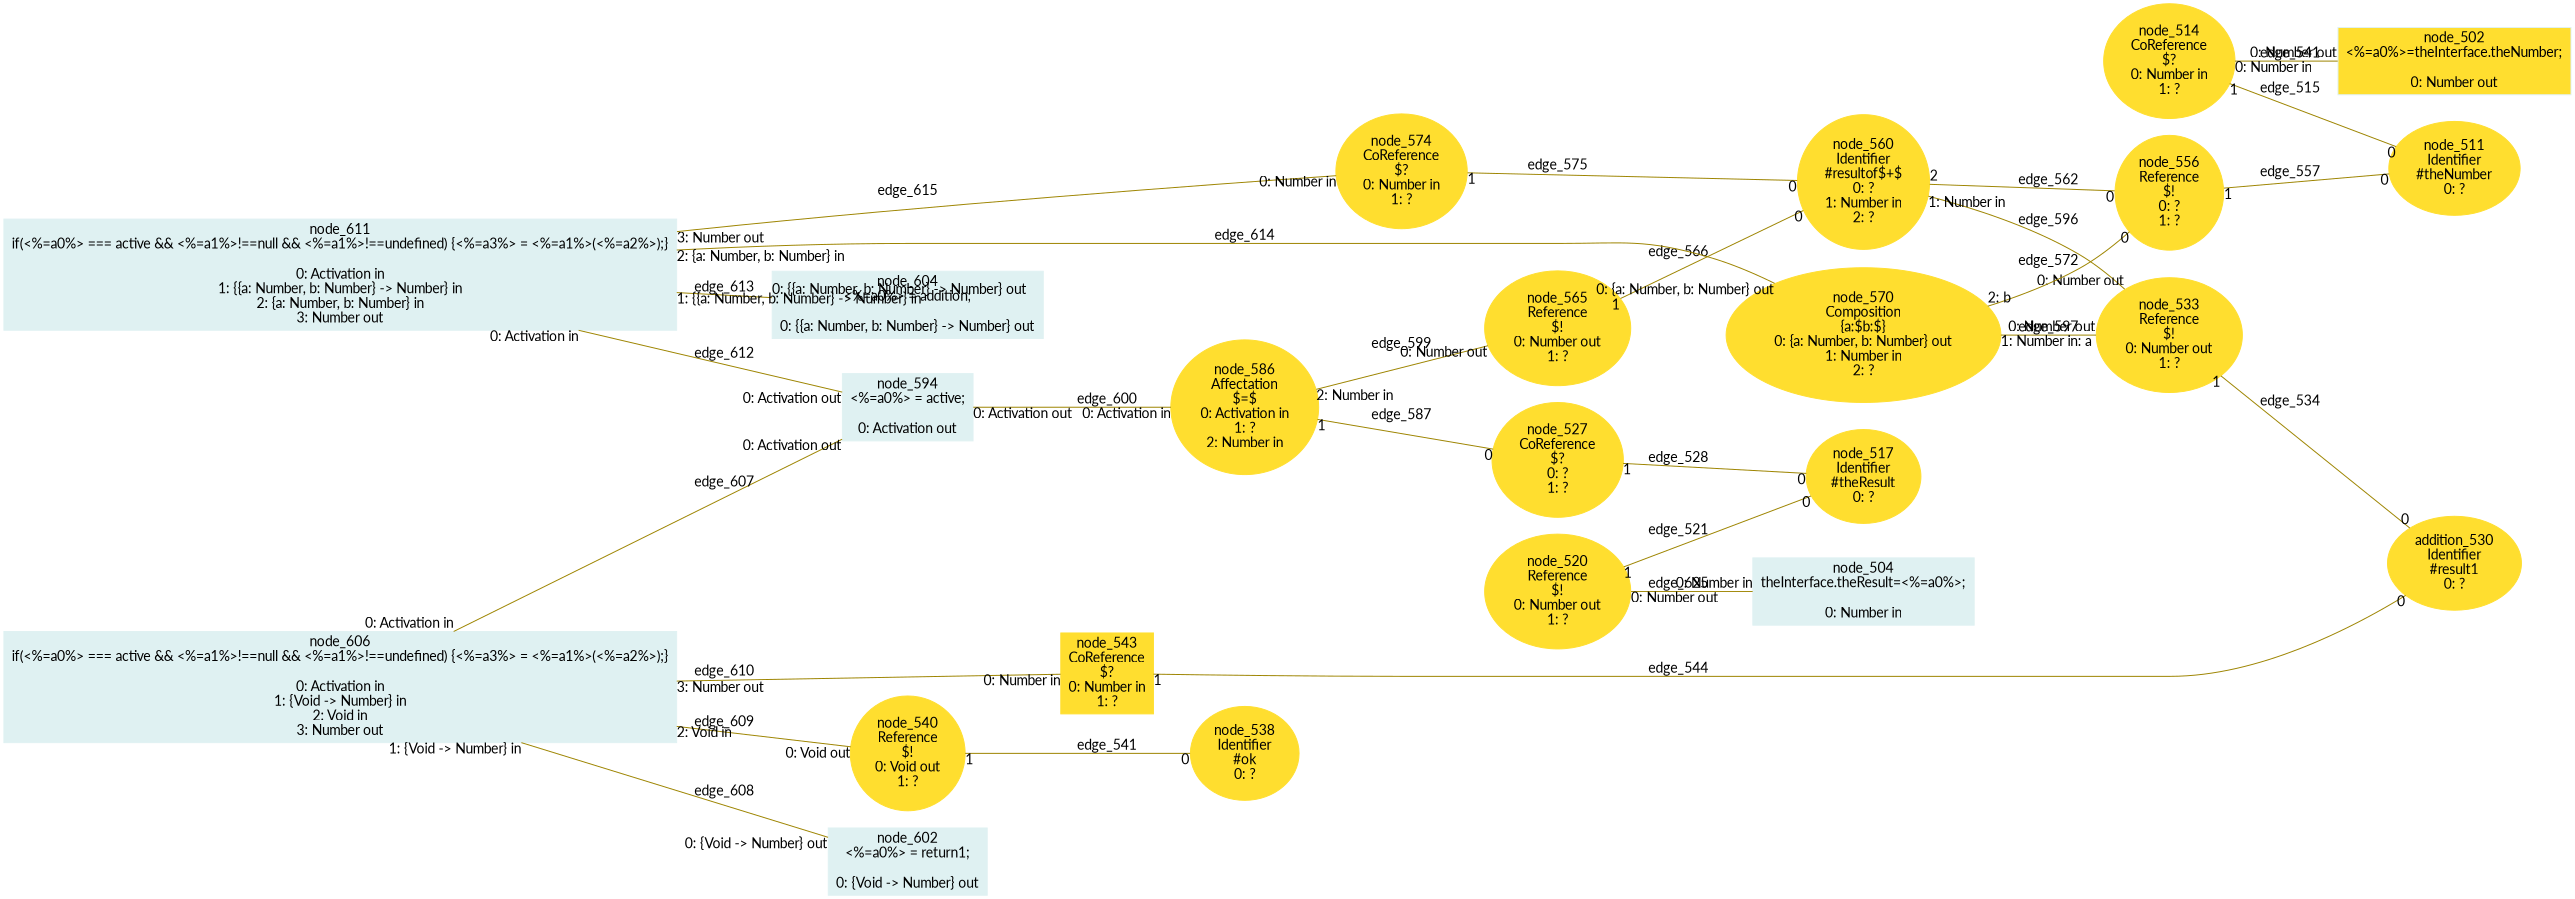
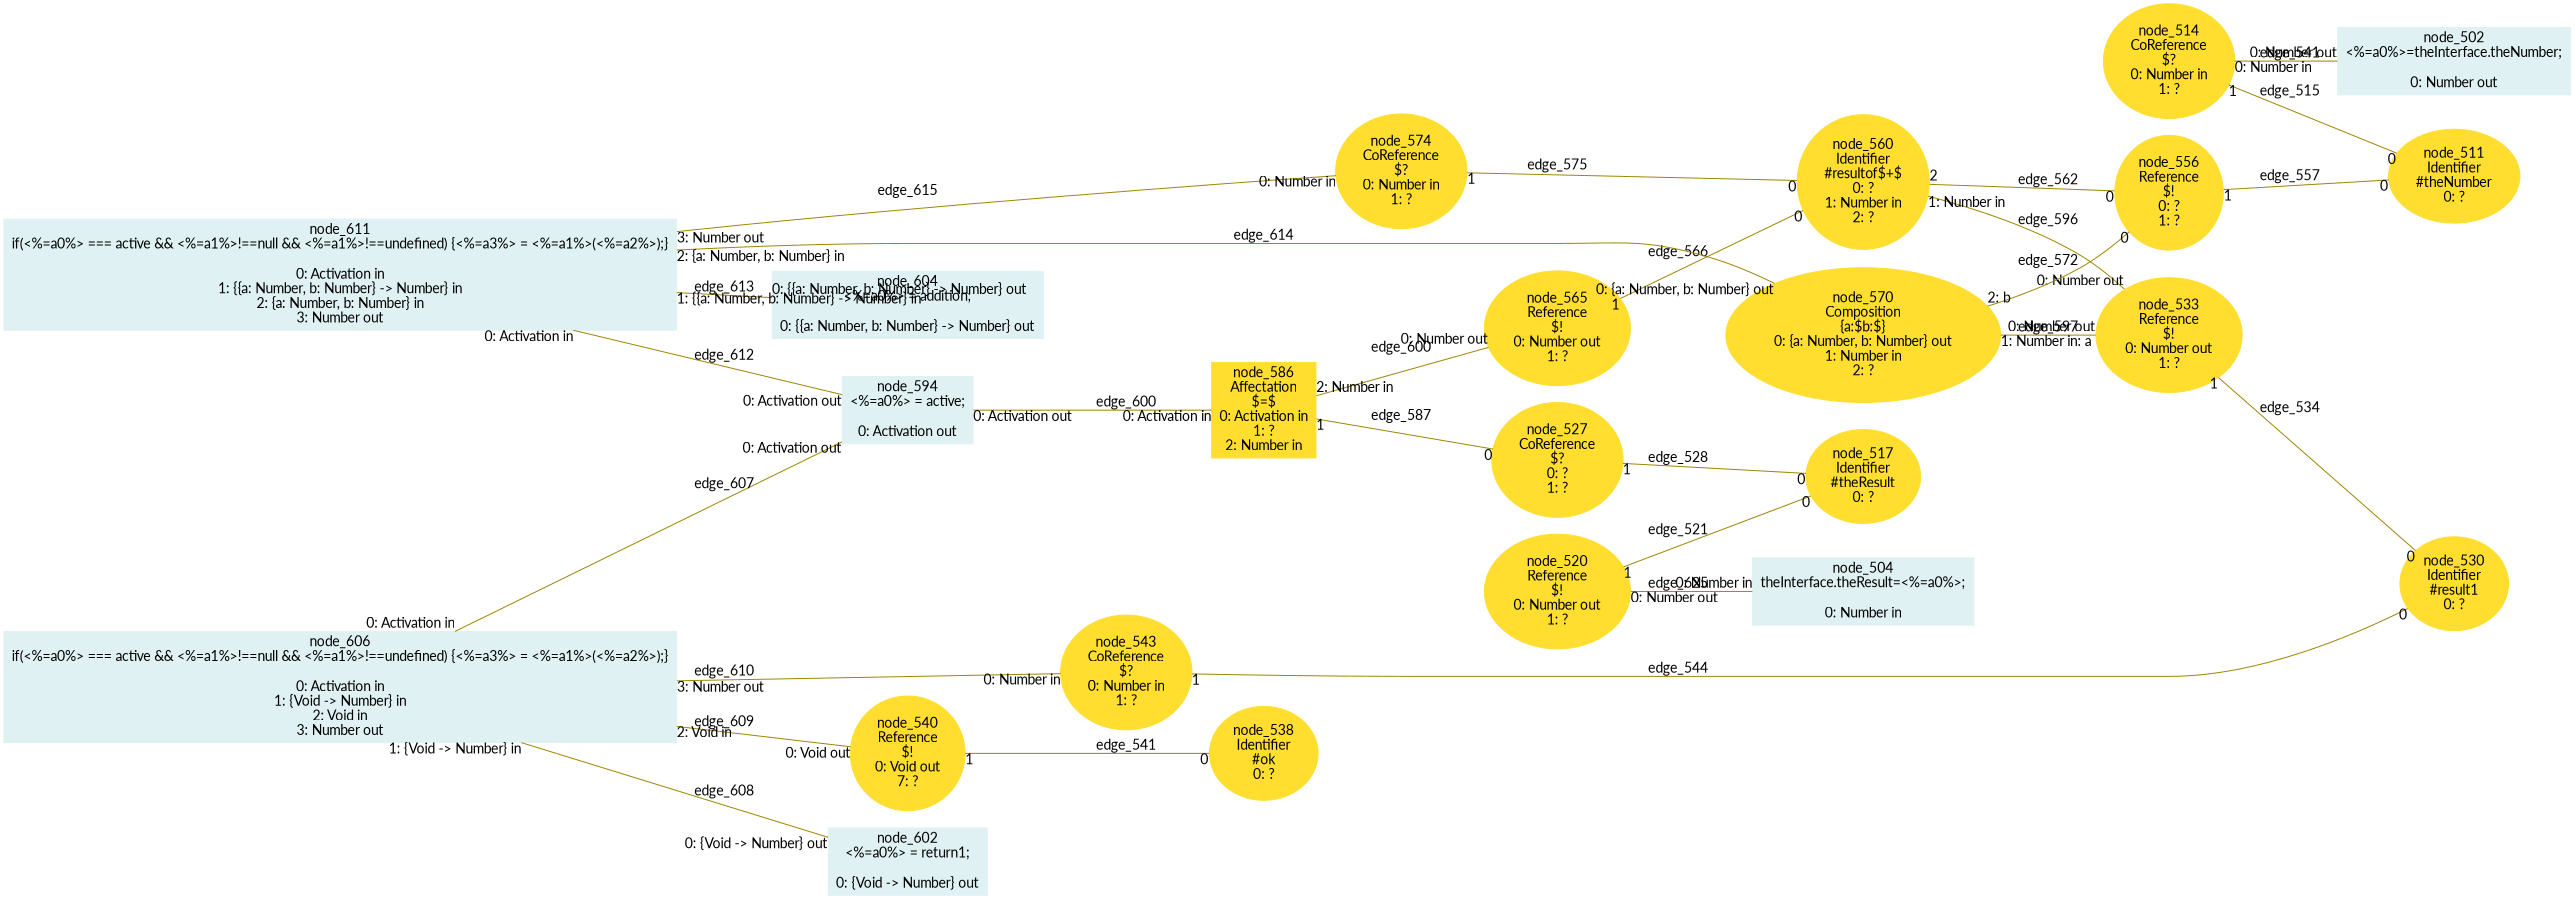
(2454, 61) -> (2454, 61)
(1402, 344) -> (1401, 348)
(1245, 407) -> (1264, 410)
(2454, 563) -> (2454, 584)
(1107, 673) -> (1126, 672)
(908, 753) -> (908, 753)
